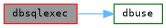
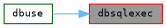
(90, 14) -> (66, 14)
